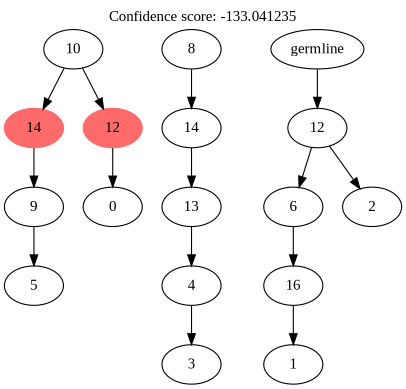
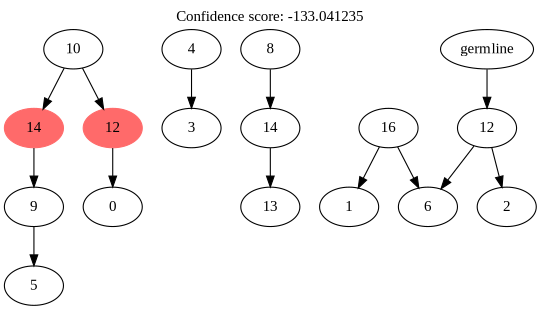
(192, 241) -> none
(293, 241) -> (406, 163)
